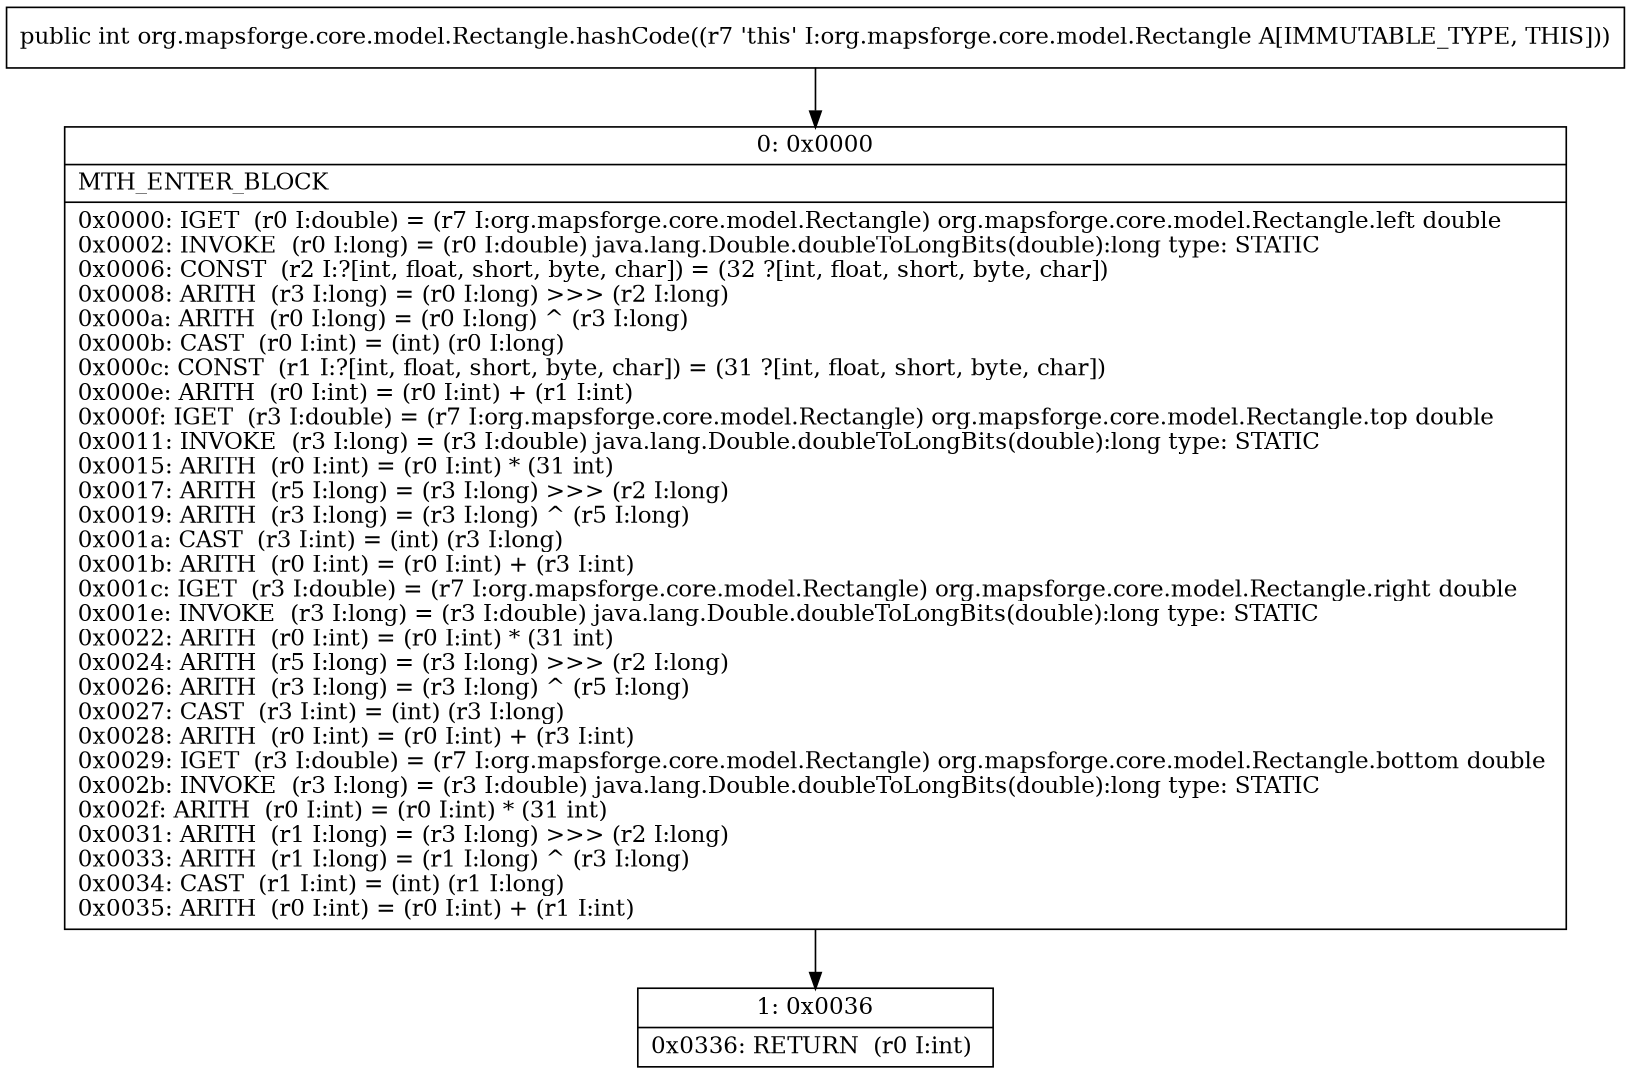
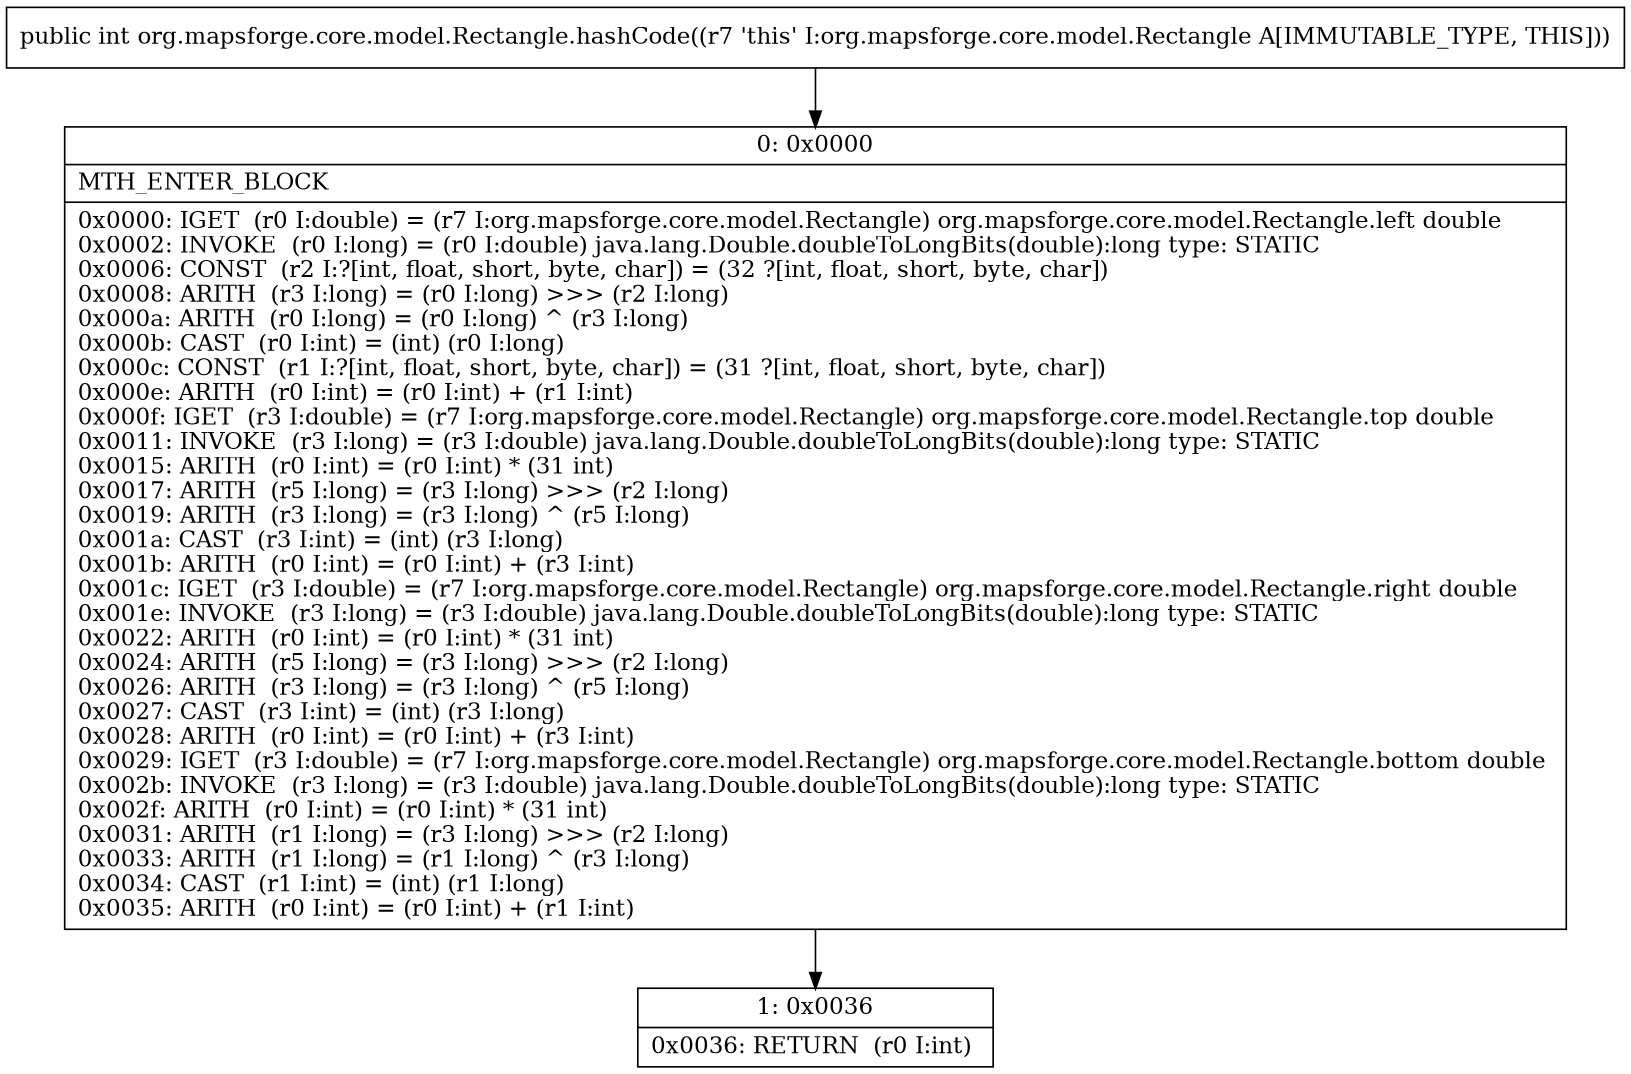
(815, 1046) -> (815, 1046)
